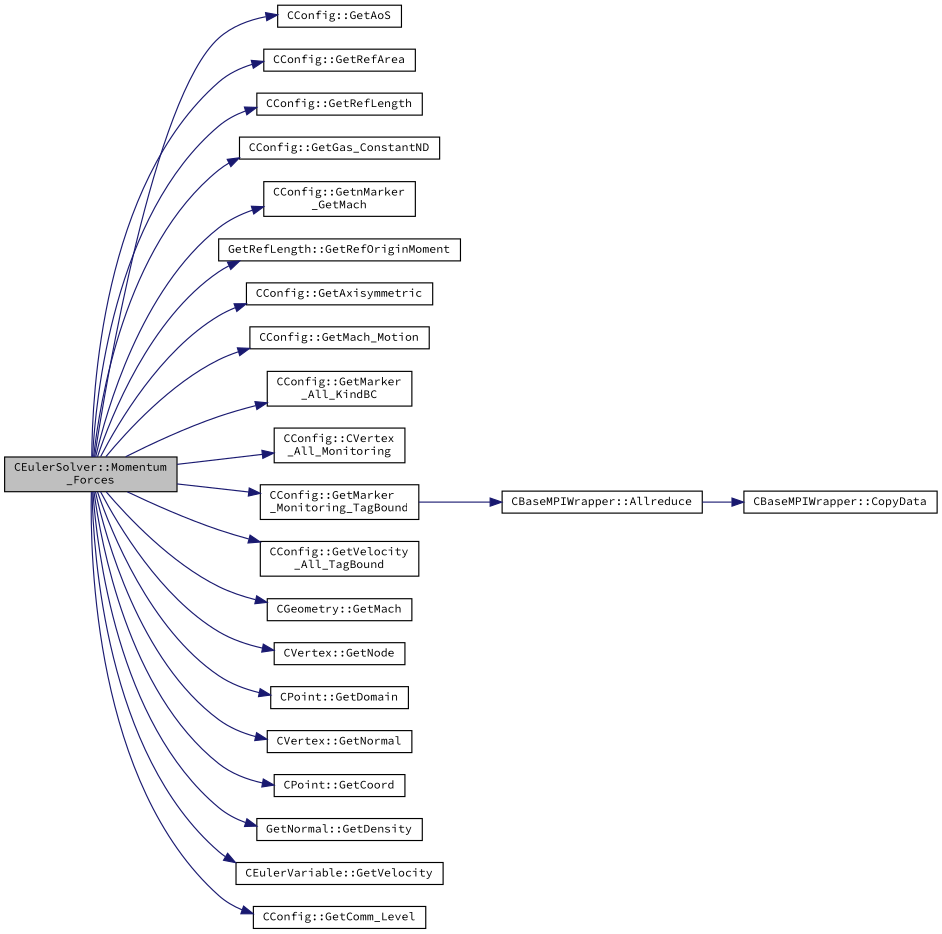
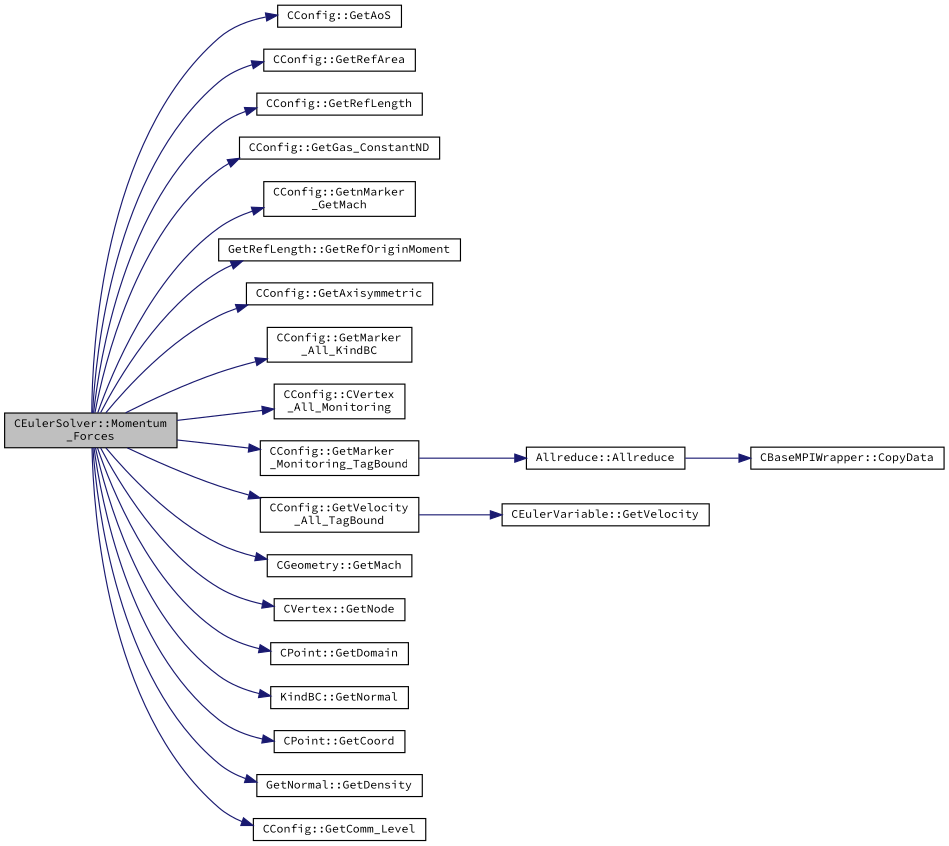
(340, 338) -> none
(602, 502) -> (606, 458)
(123, 689) -> (455, 515)
(340, 742) -> (340, 698)
